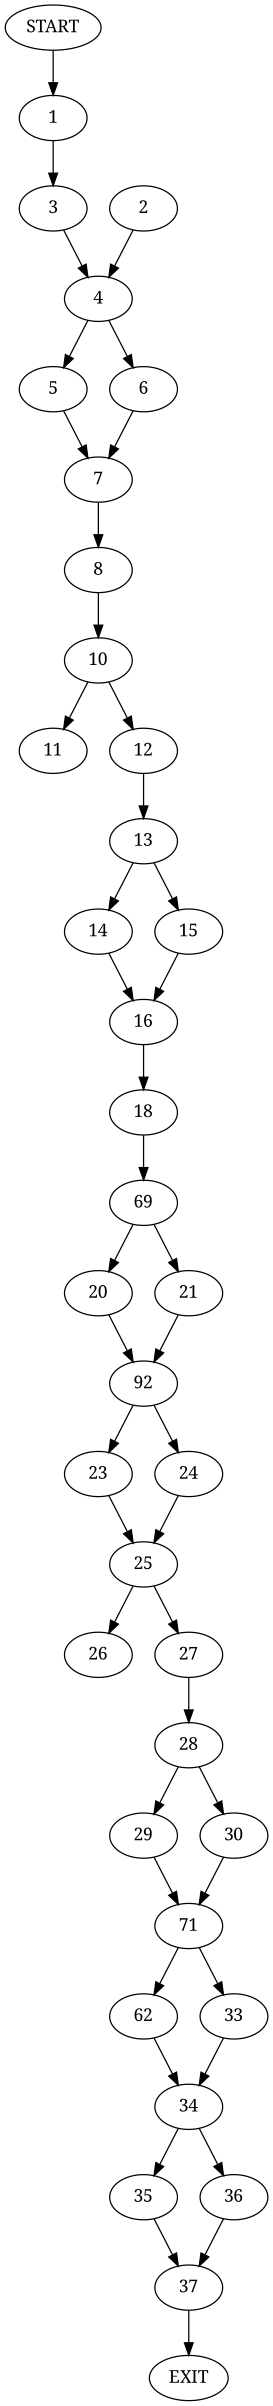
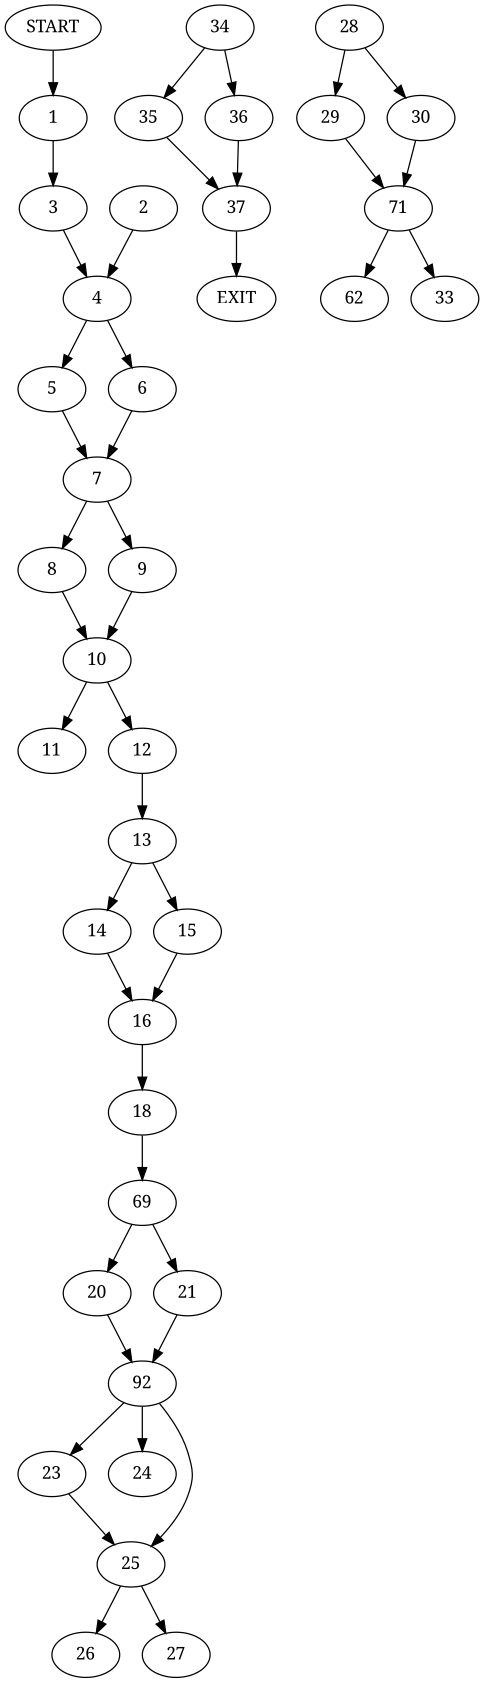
none -> (142, 570)
(169, 1514) -> (192, 1471)
(189, 1694) -> none
(163, 2056) -> none
(214, 2056) -> none
